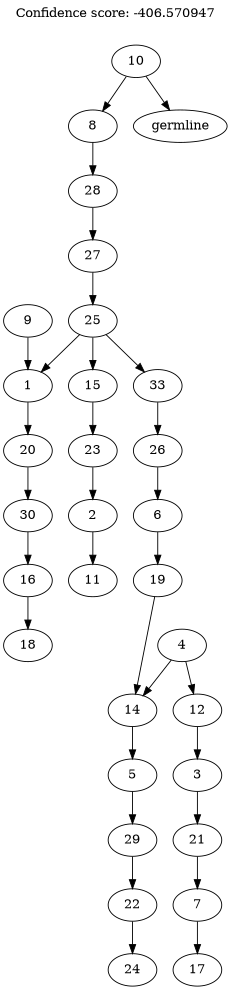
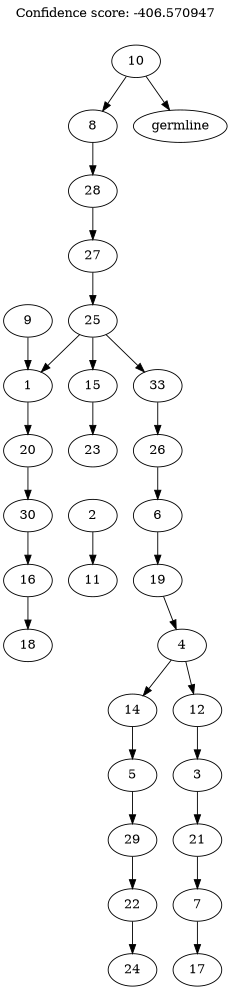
(93, 479) -> none
(146, 641) -> (168, 609)
